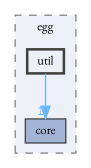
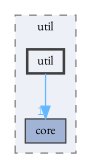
(46, 27) -> (46, 27)
